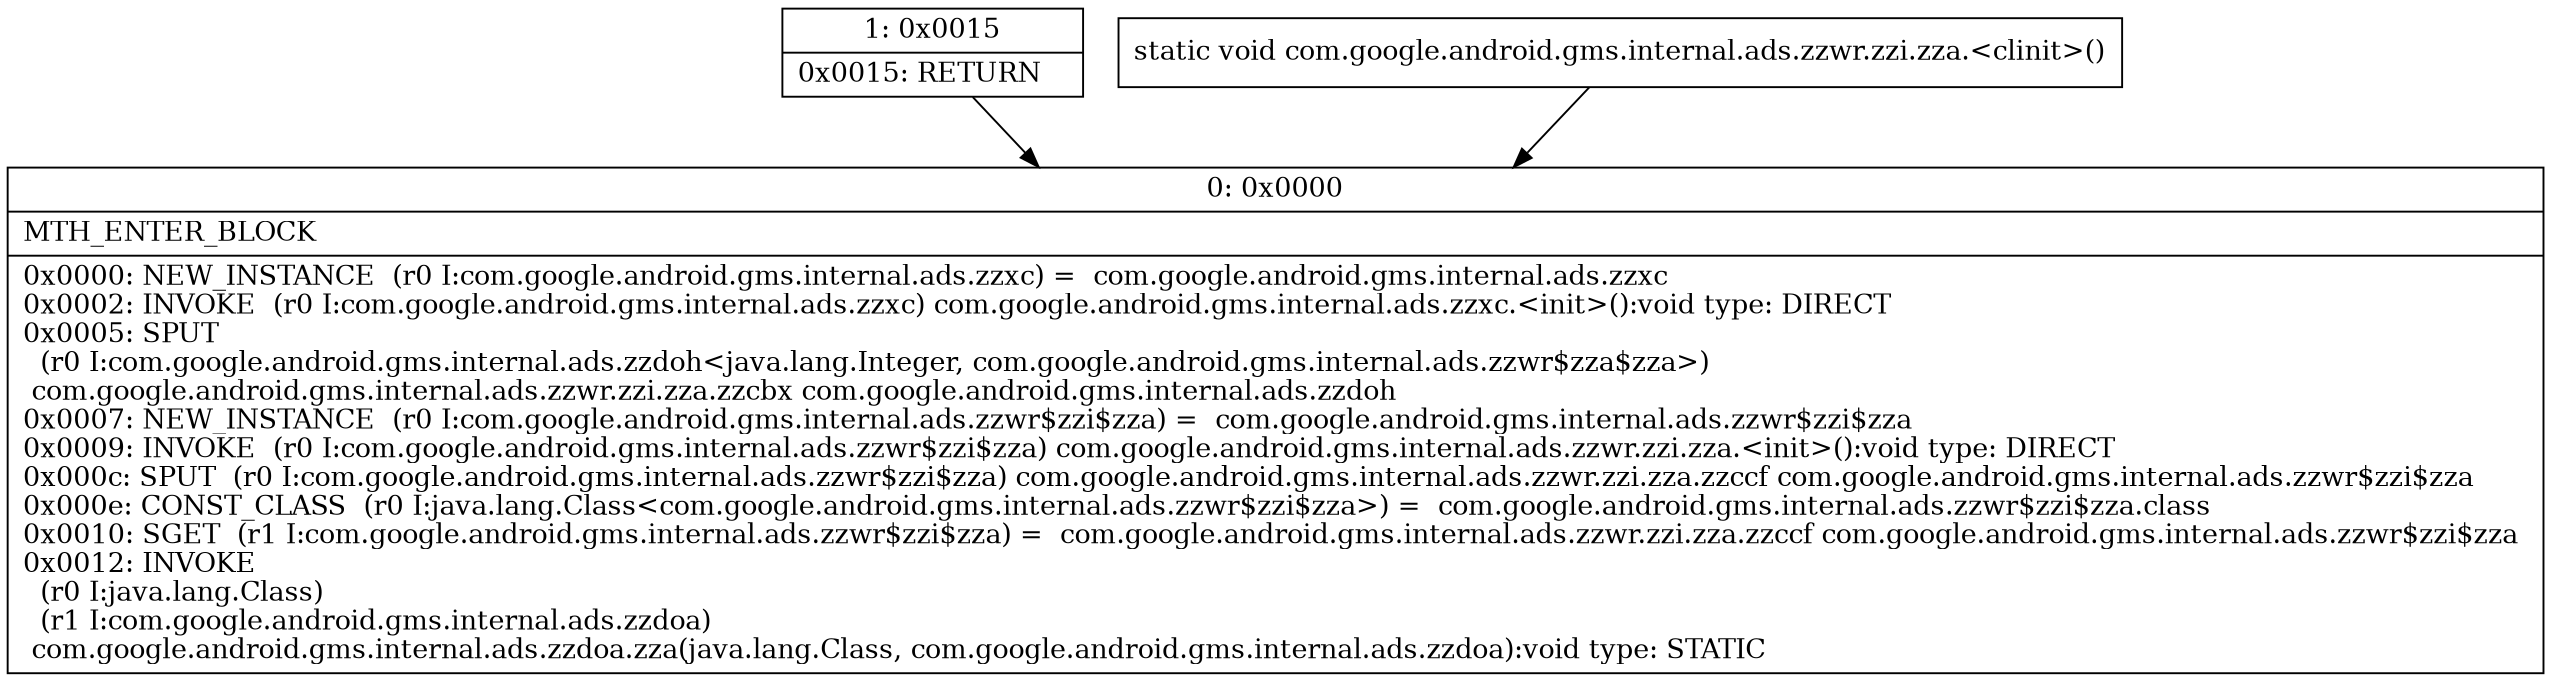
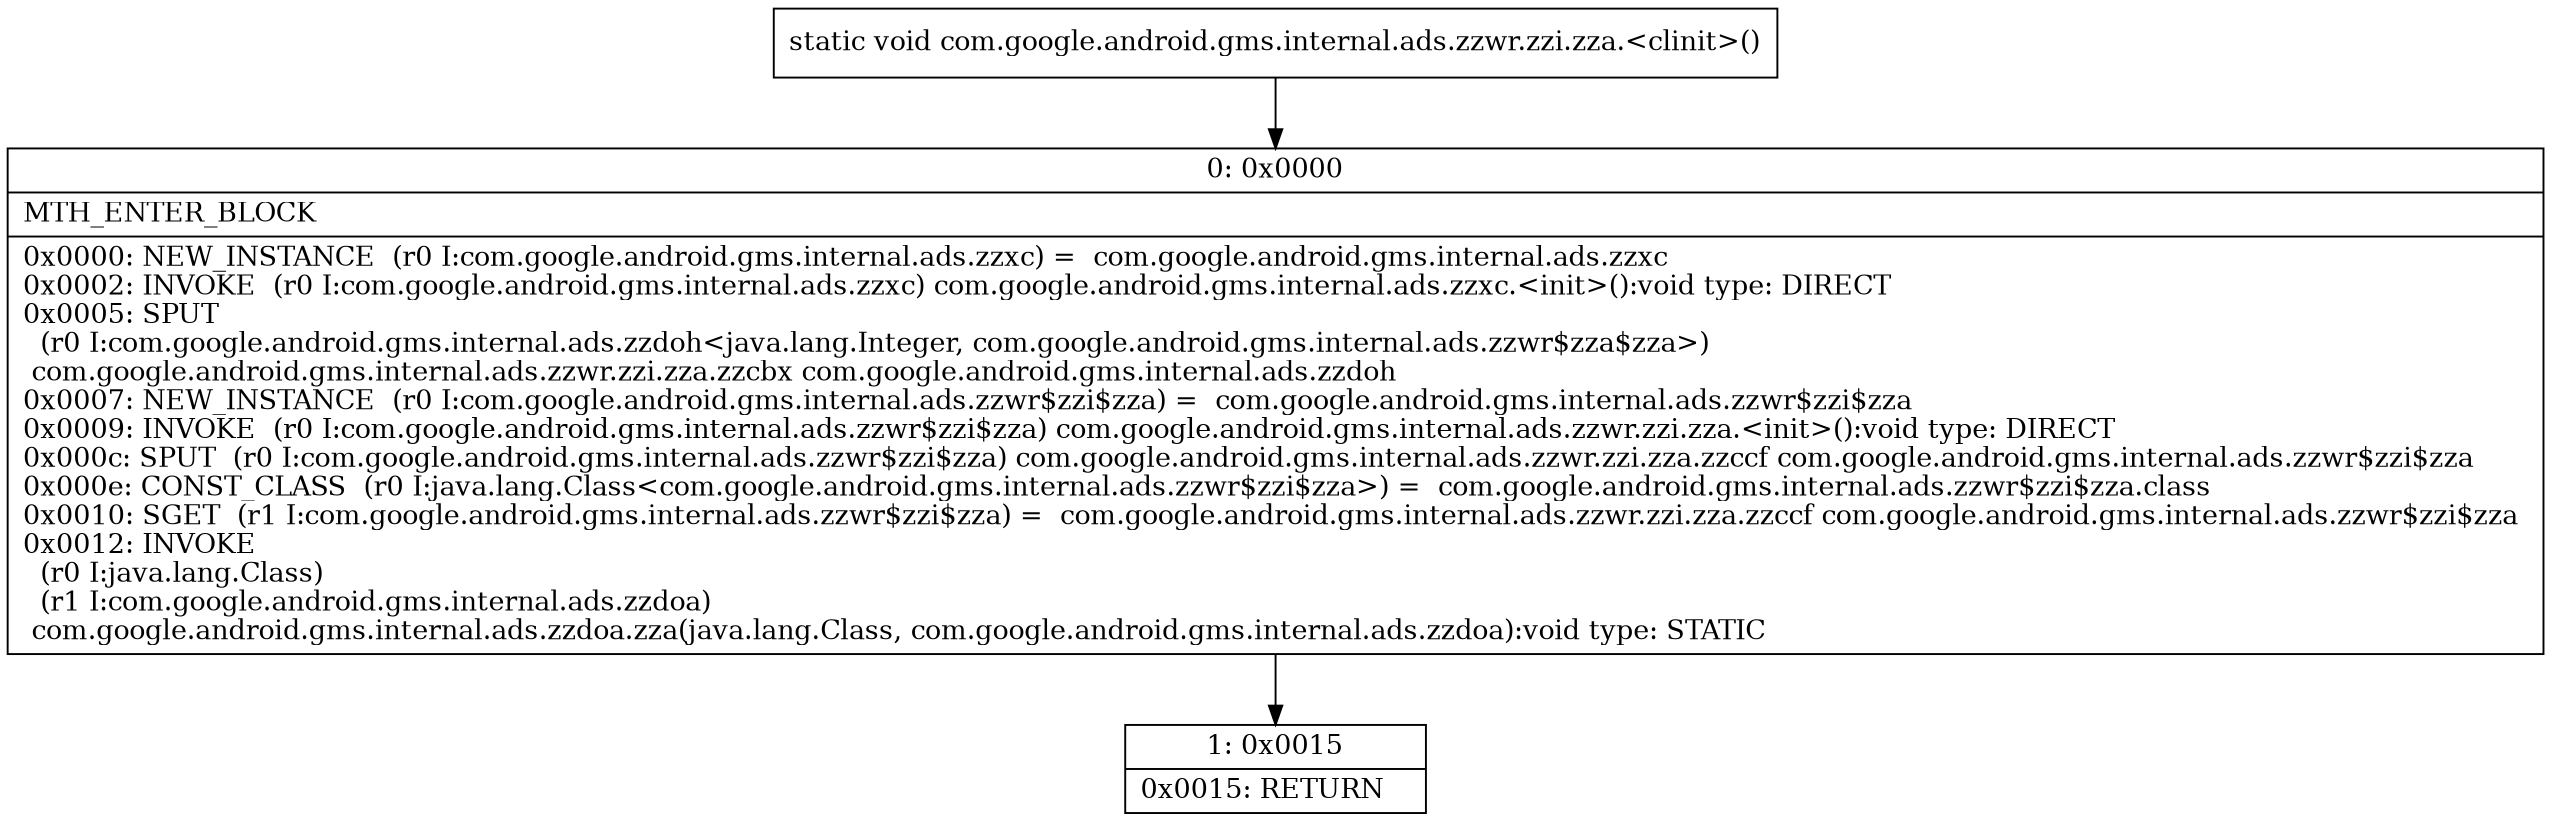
(999, 125) -> (1276, 680)
